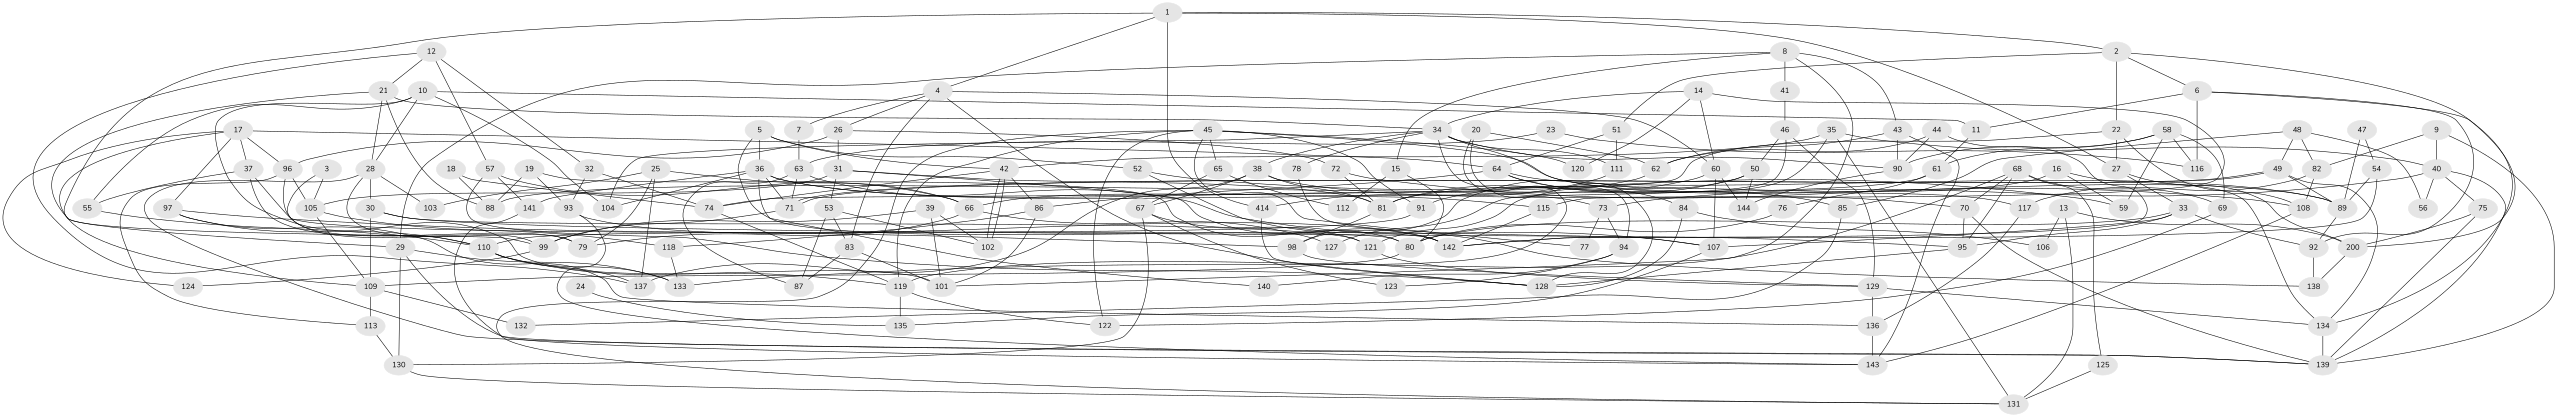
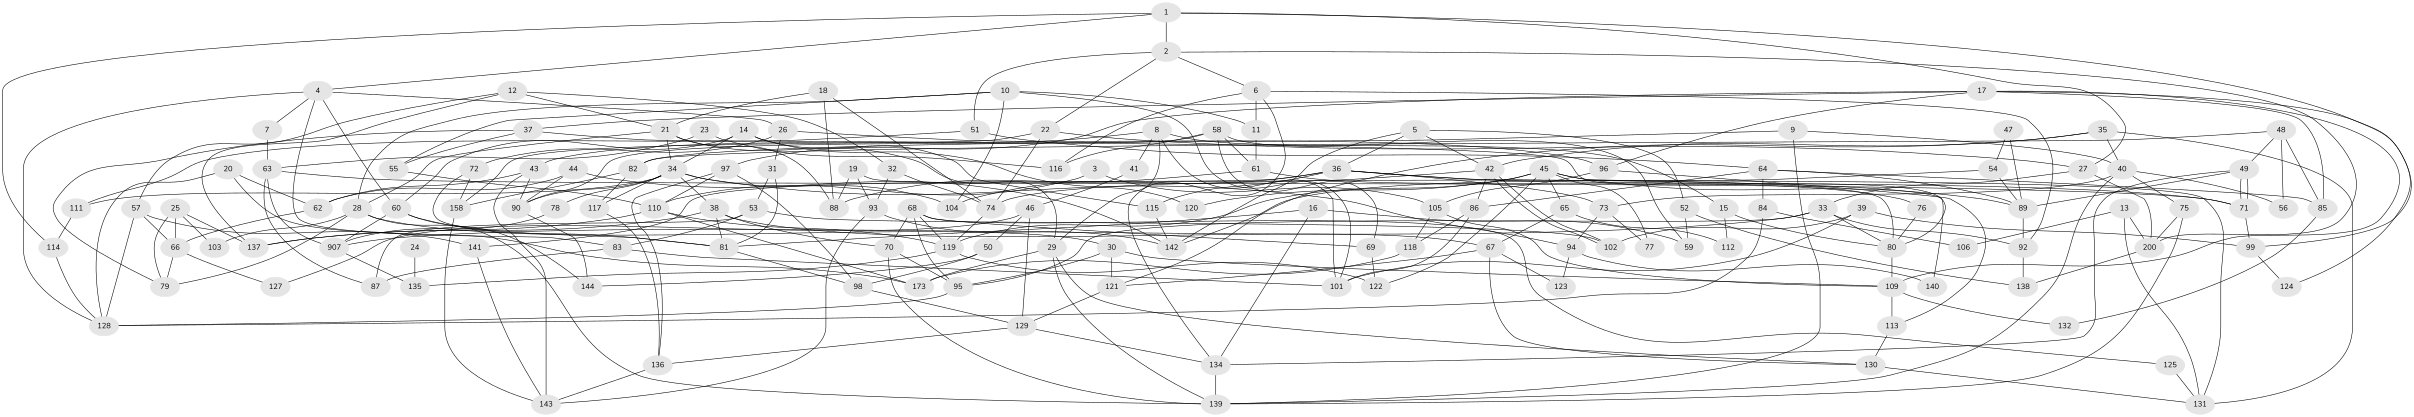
none -> (715, 111)
(745, 141) -> (2192, 101)
(462, 193) -> none
(1191, 209) -> none
(1262, 209) -> (53, 248)
(1421, 209) -> none
(2303, 209) -> (456, 209)
(389, 237) -> none
(1714, 248) -> (334, 248)
(680, 287) -> (919, 287)
